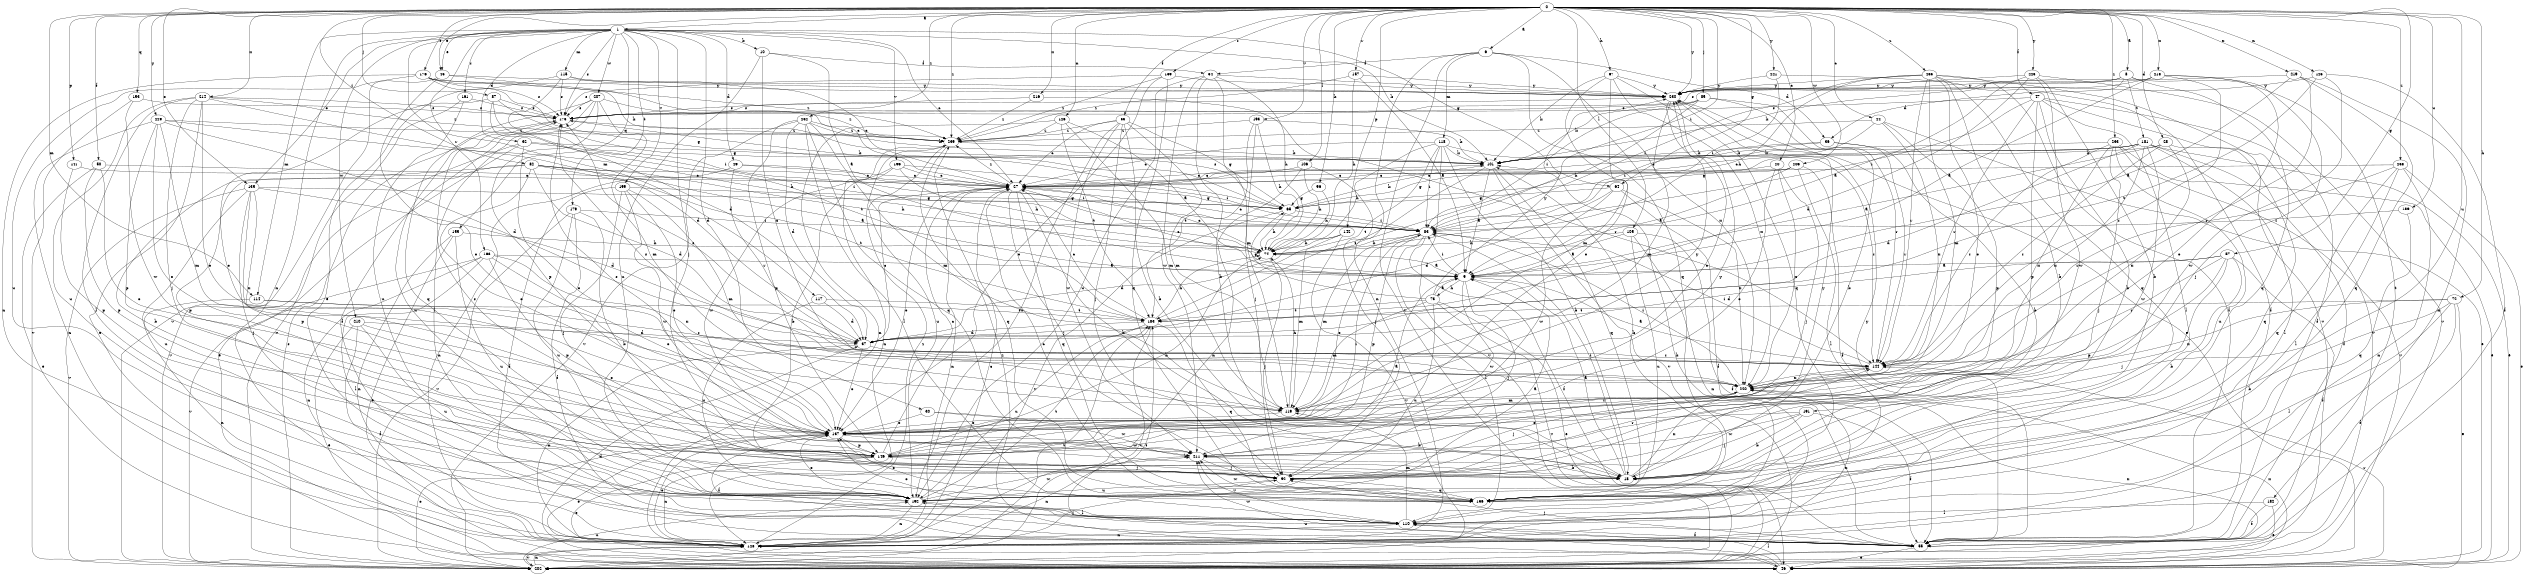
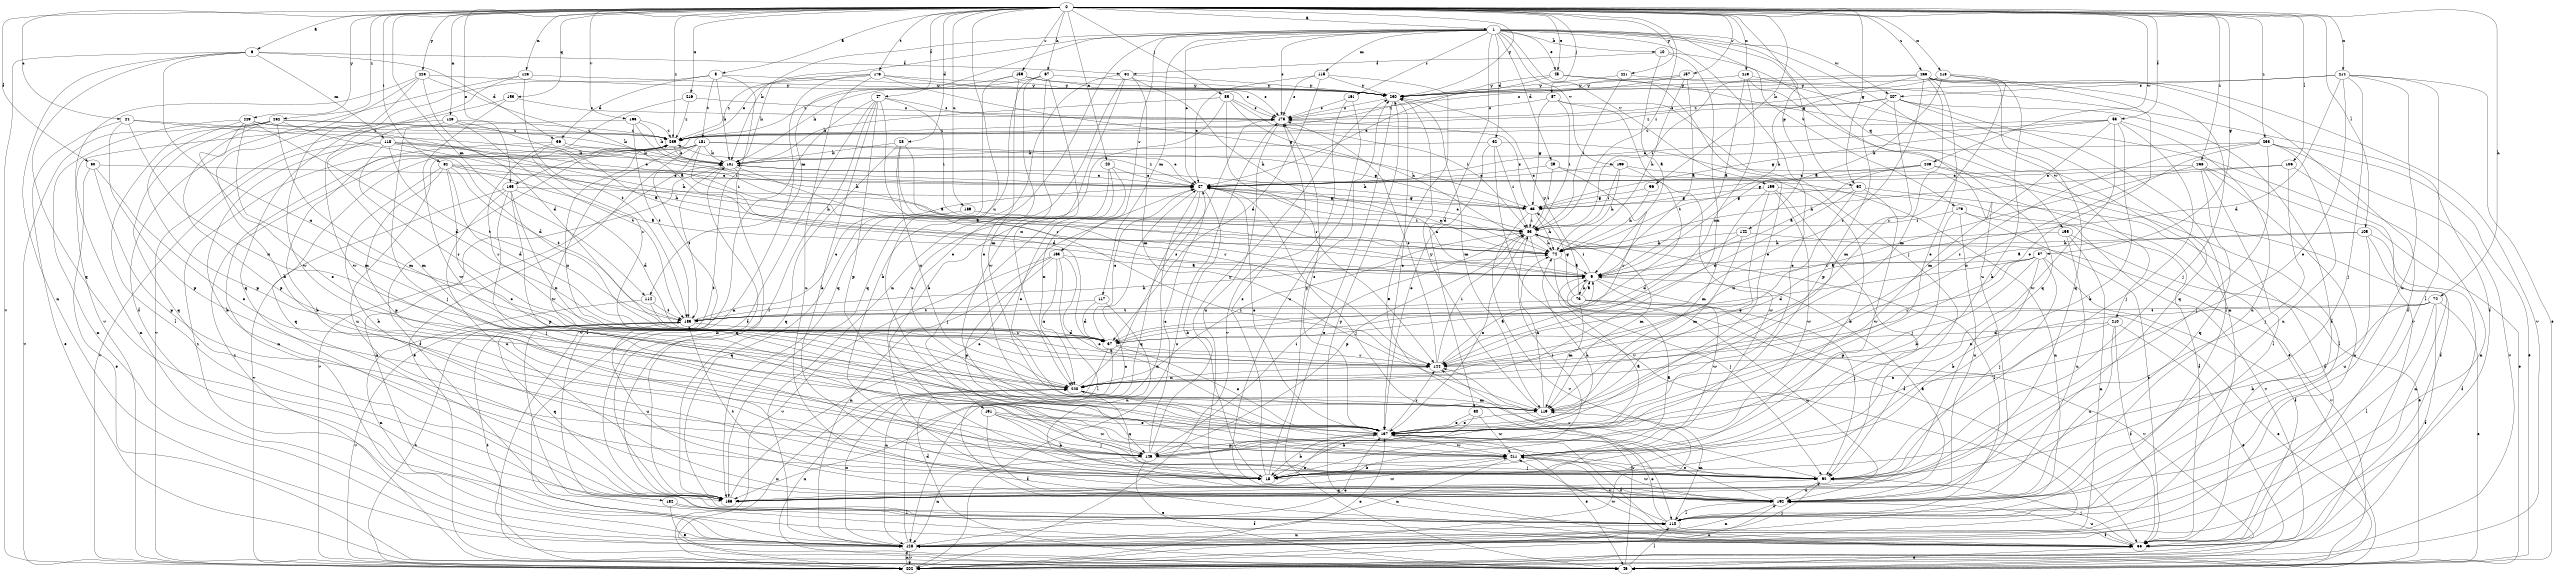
(382, 103) -> (2119, 85)
(74, 165) -> none
(2207, 221) -> (1715, 221)
